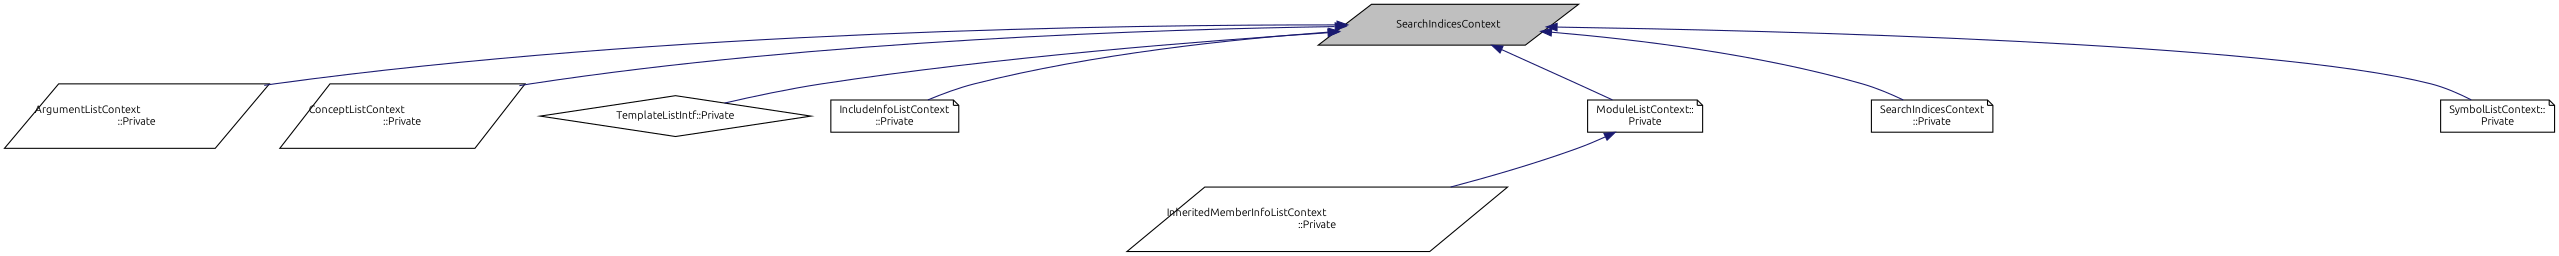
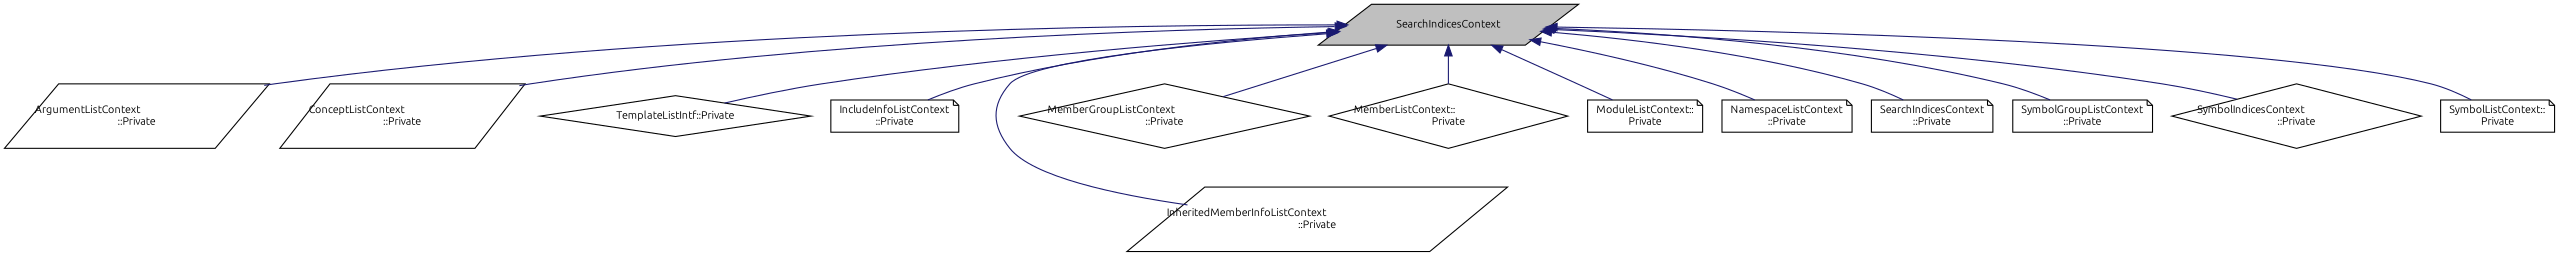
none -> (1165, 116)
none -> (1448, 116)
none -> (1787, 116)
none -> (2083, 116)
none -> (2297, 116)
(1529, 165) -> (1011, 83)
